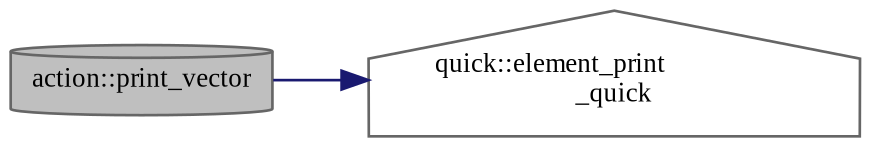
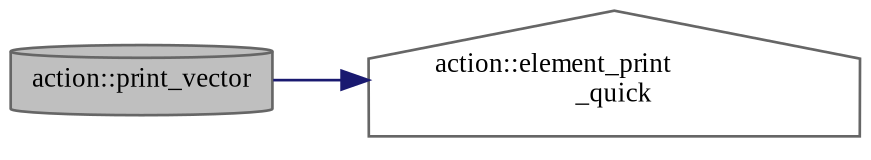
(614, 80) -> (614, 80)
